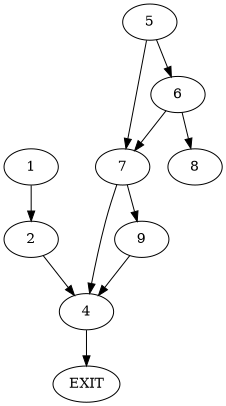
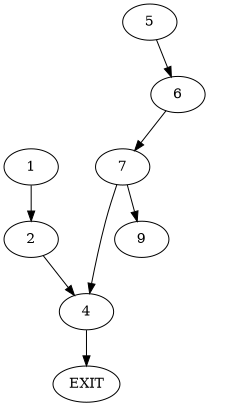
(137, 89) -> none
(195, 167) -> none
(117, 272) -> none
